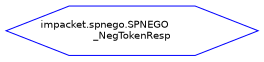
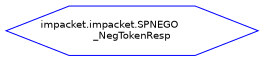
(132, 31) -> (132, 31)
